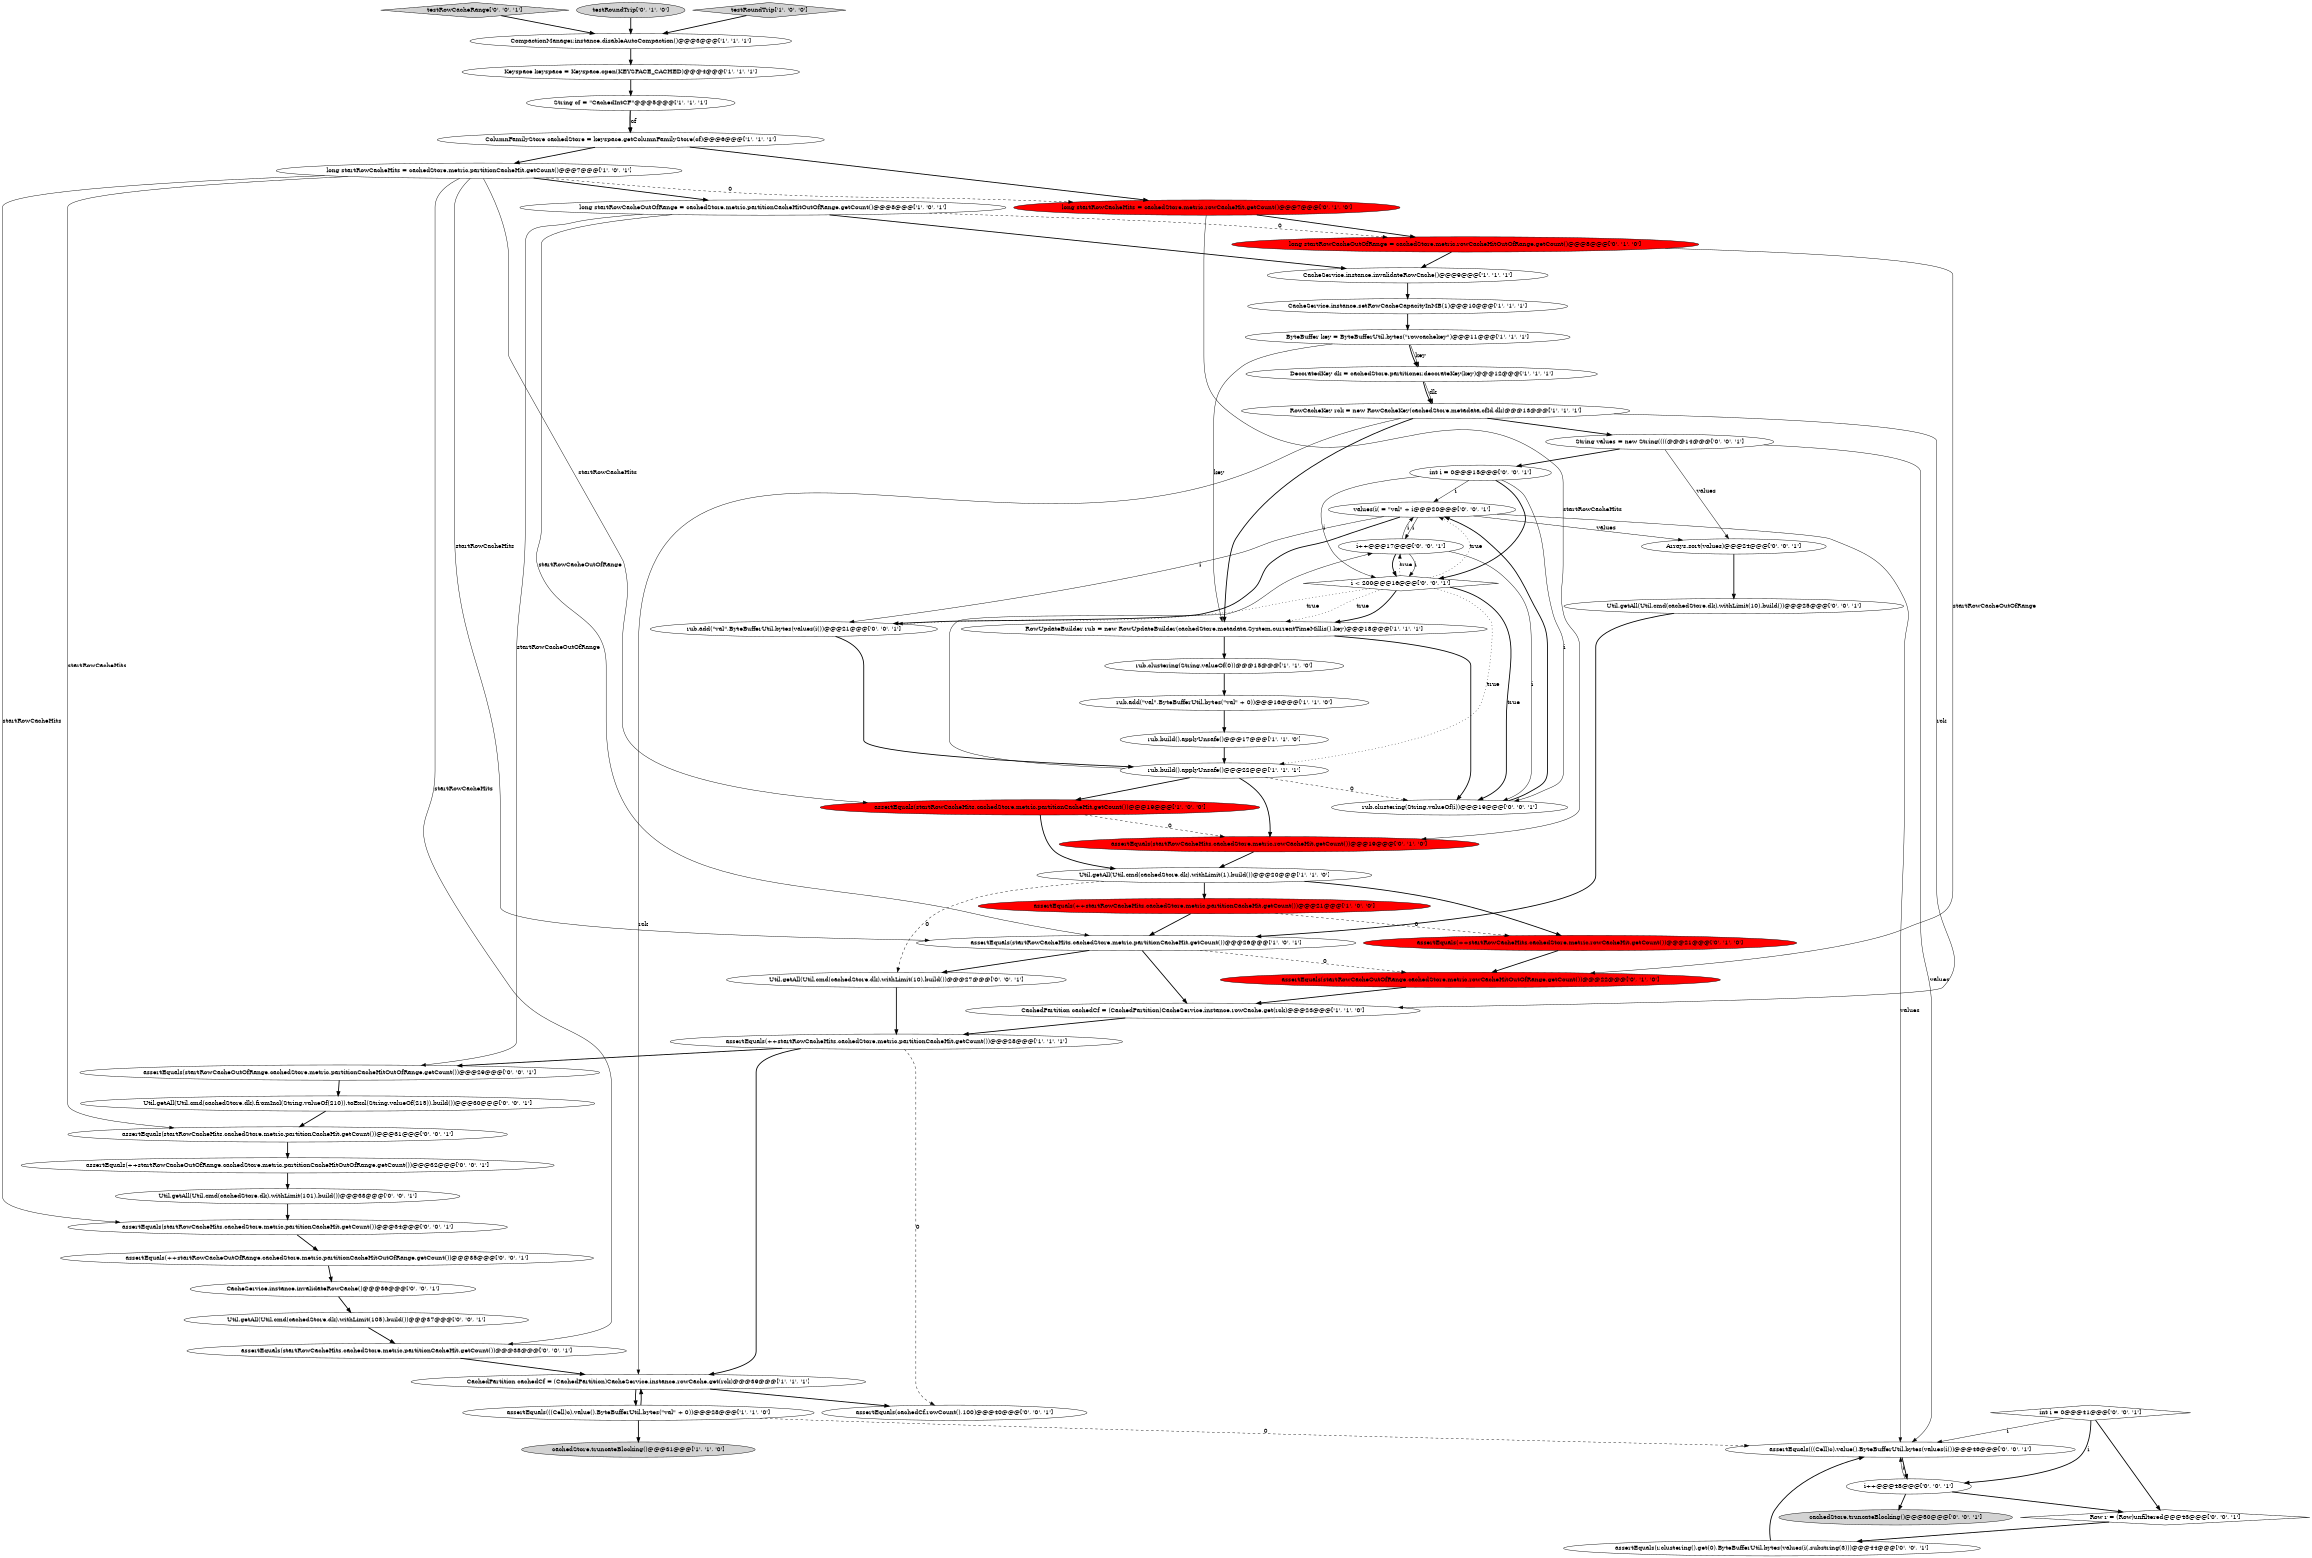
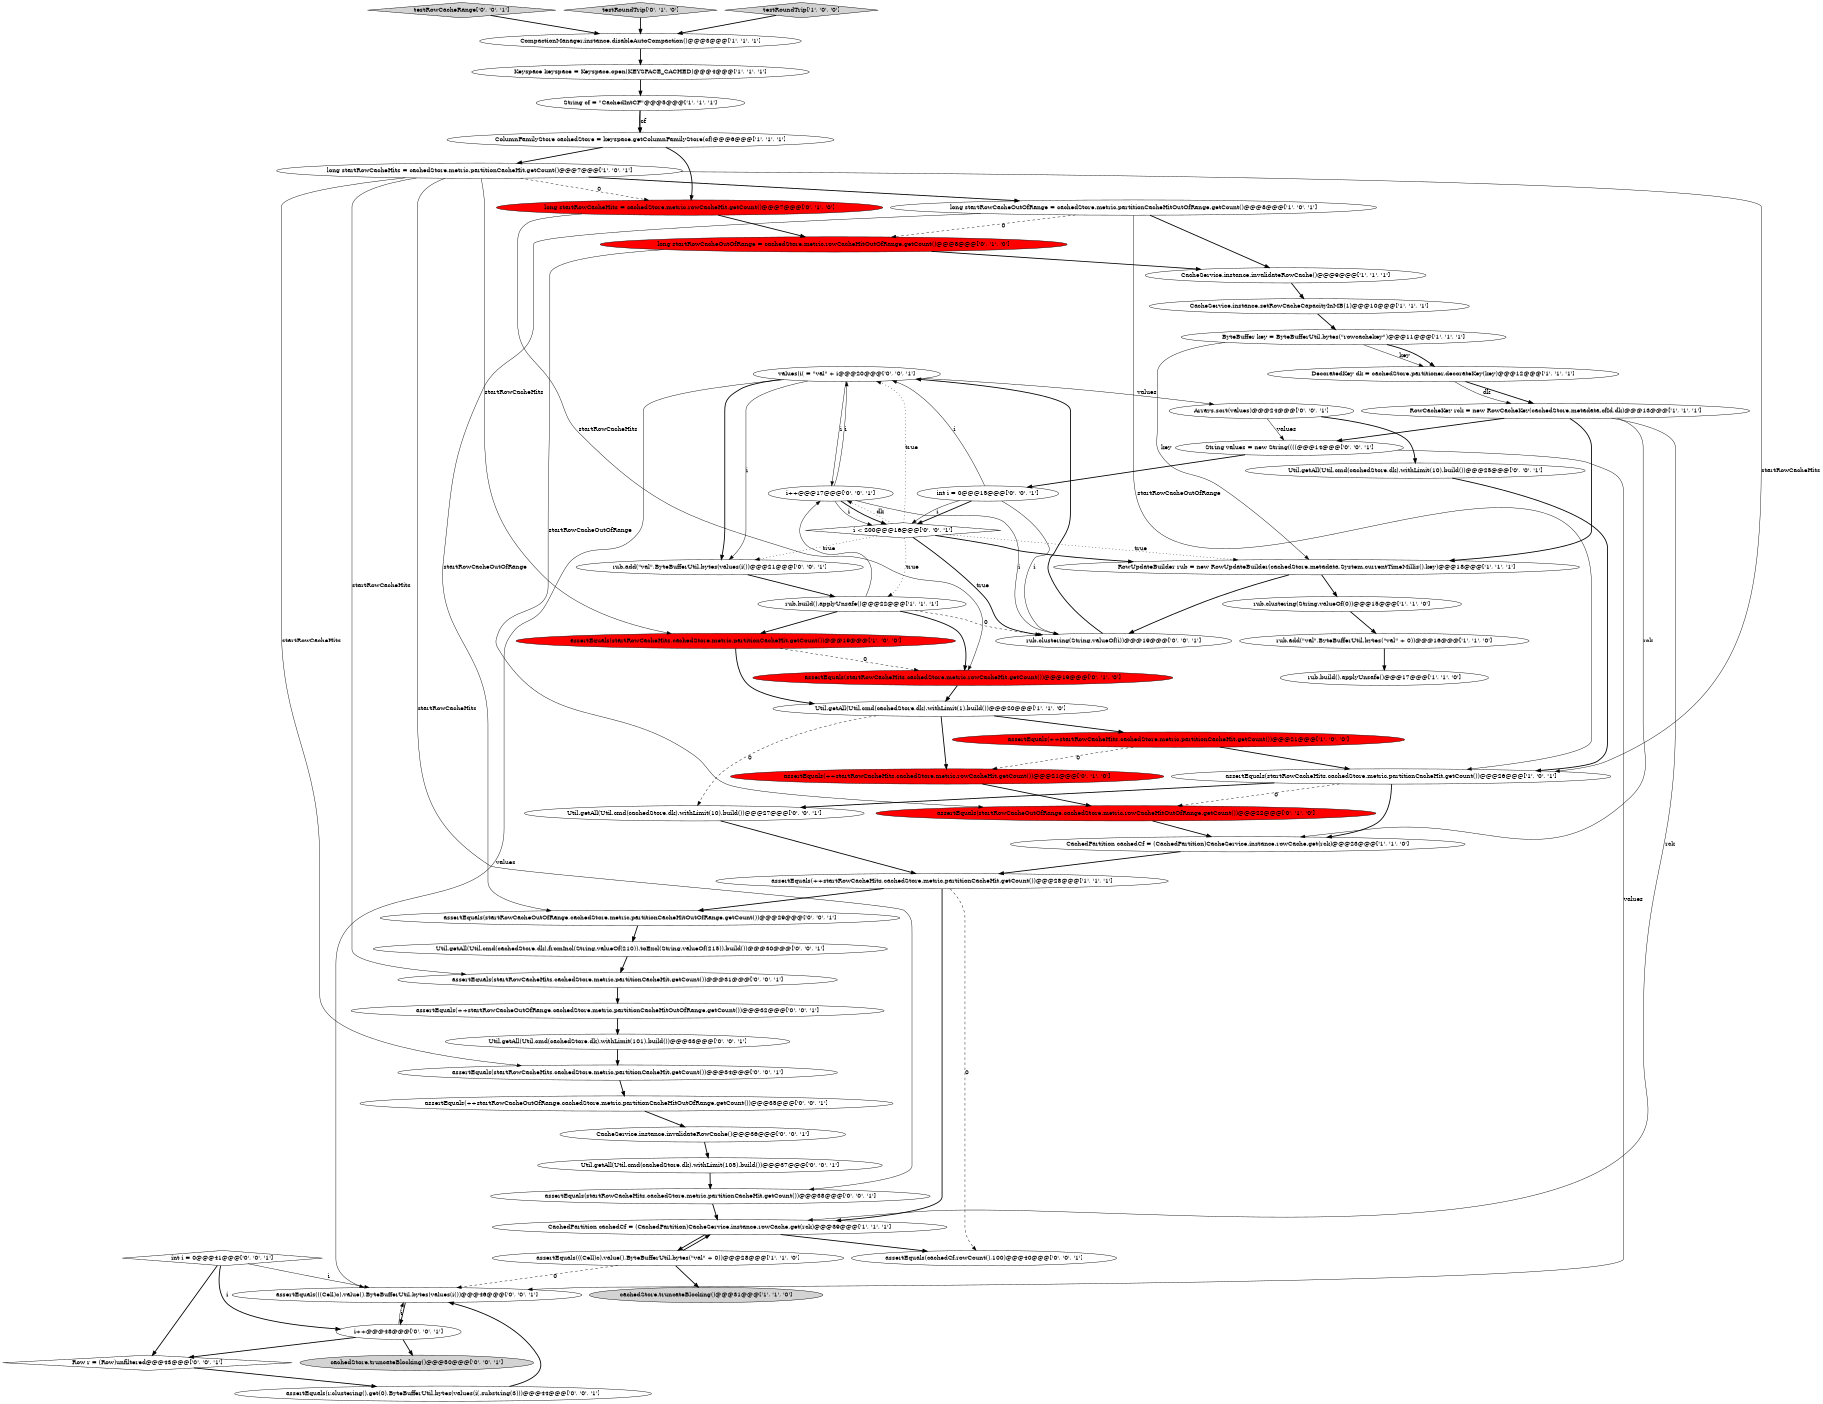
(631, 10) -> (640, 10)
(1696, 492) -> (1274, 428)
(1406, 565) -> (880, 512)
(1224, 753) -> none
